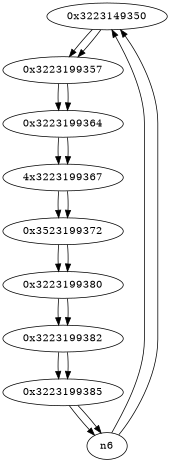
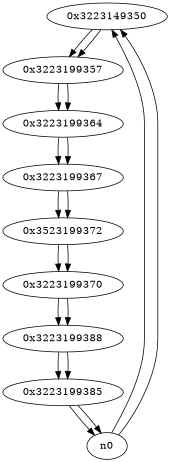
(63, 178) -> (63, 178)
(63, 285) -> (63, 285)
(63, 339) -> (63, 339)
(107, 446) -> (107, 446)
